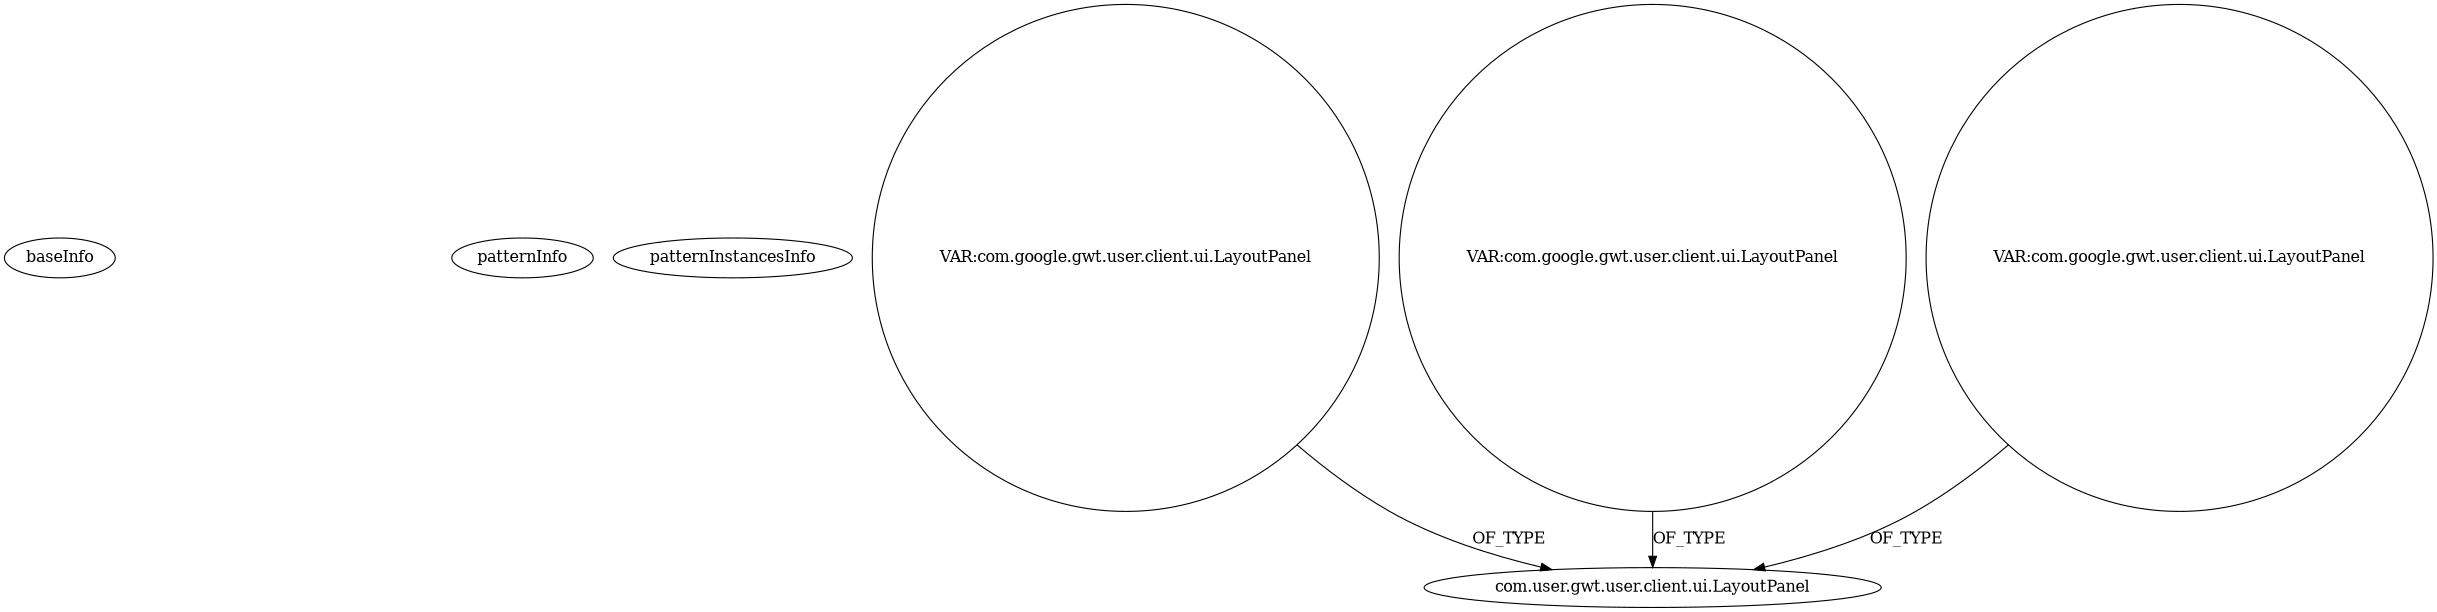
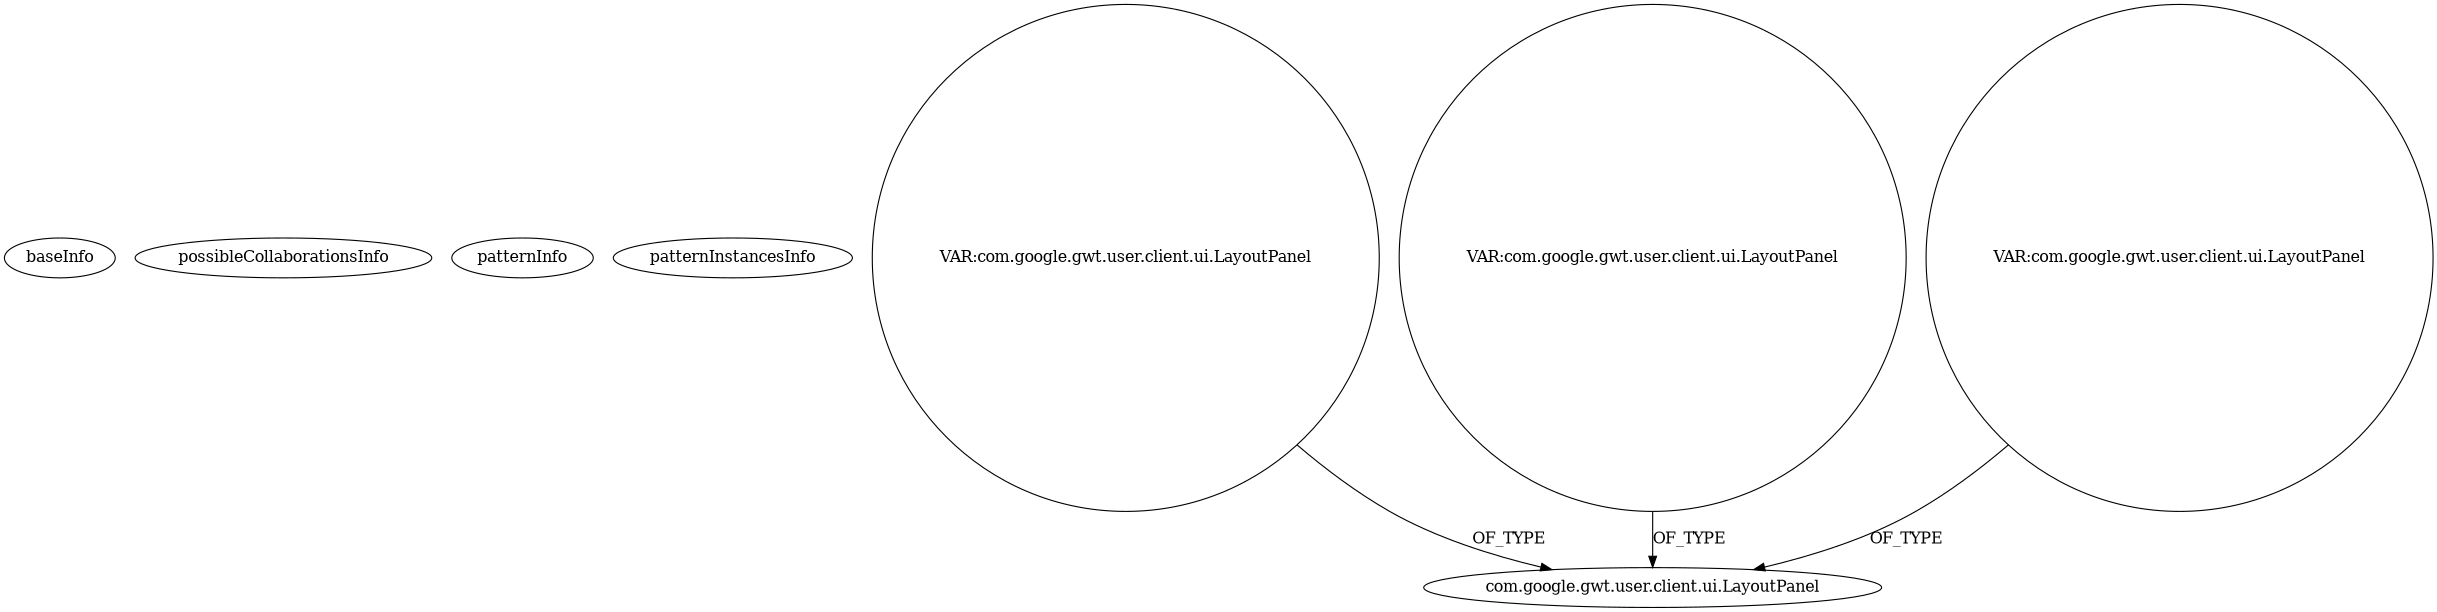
none -> (283, 258)
(1653, 588) -> (1653, 588)
